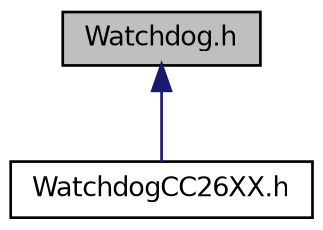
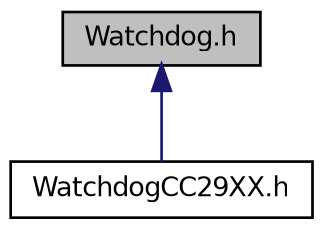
(162, 190) -> (162, 190)
